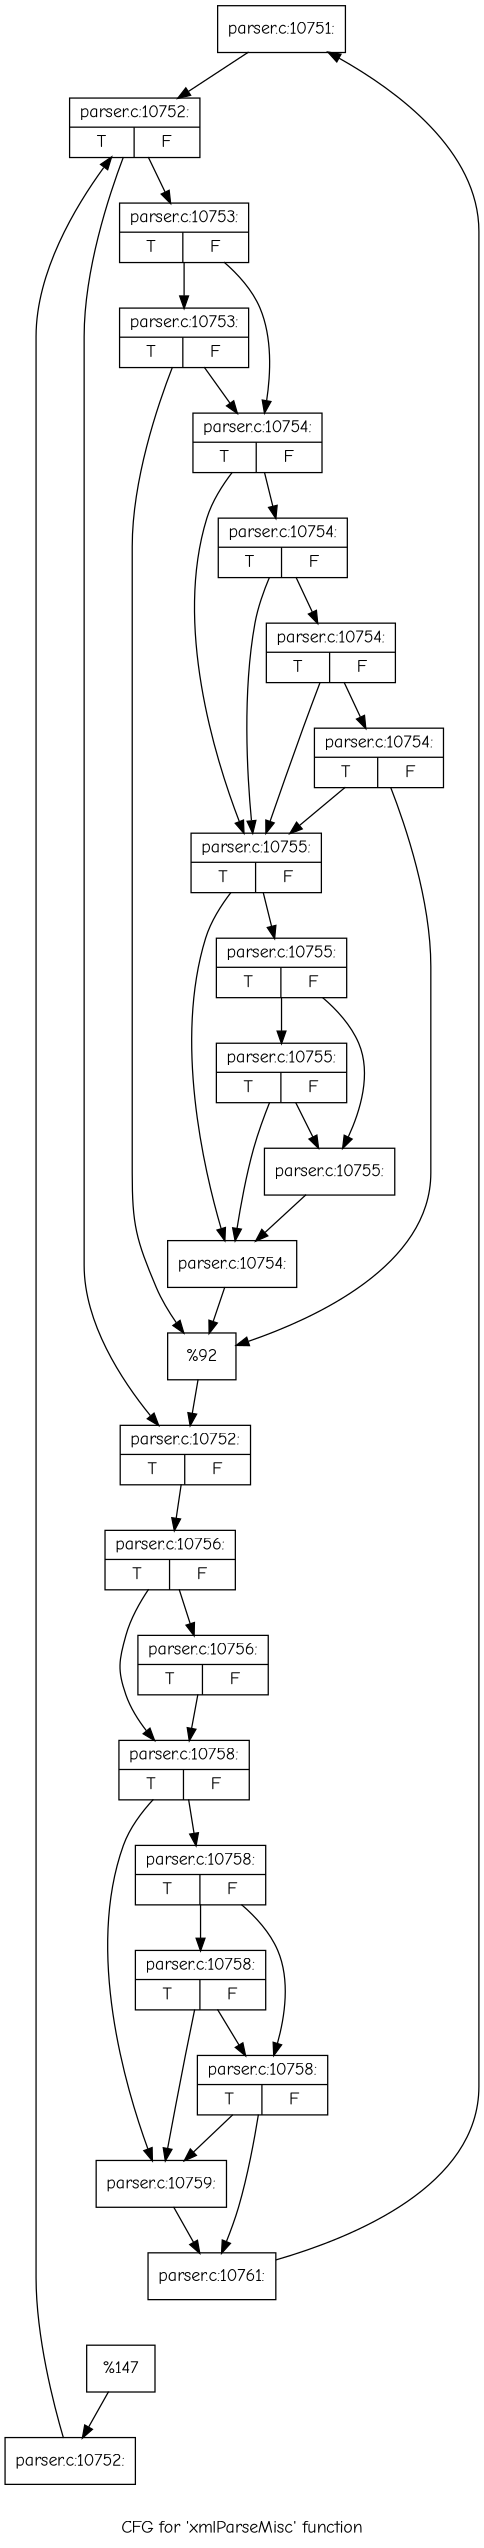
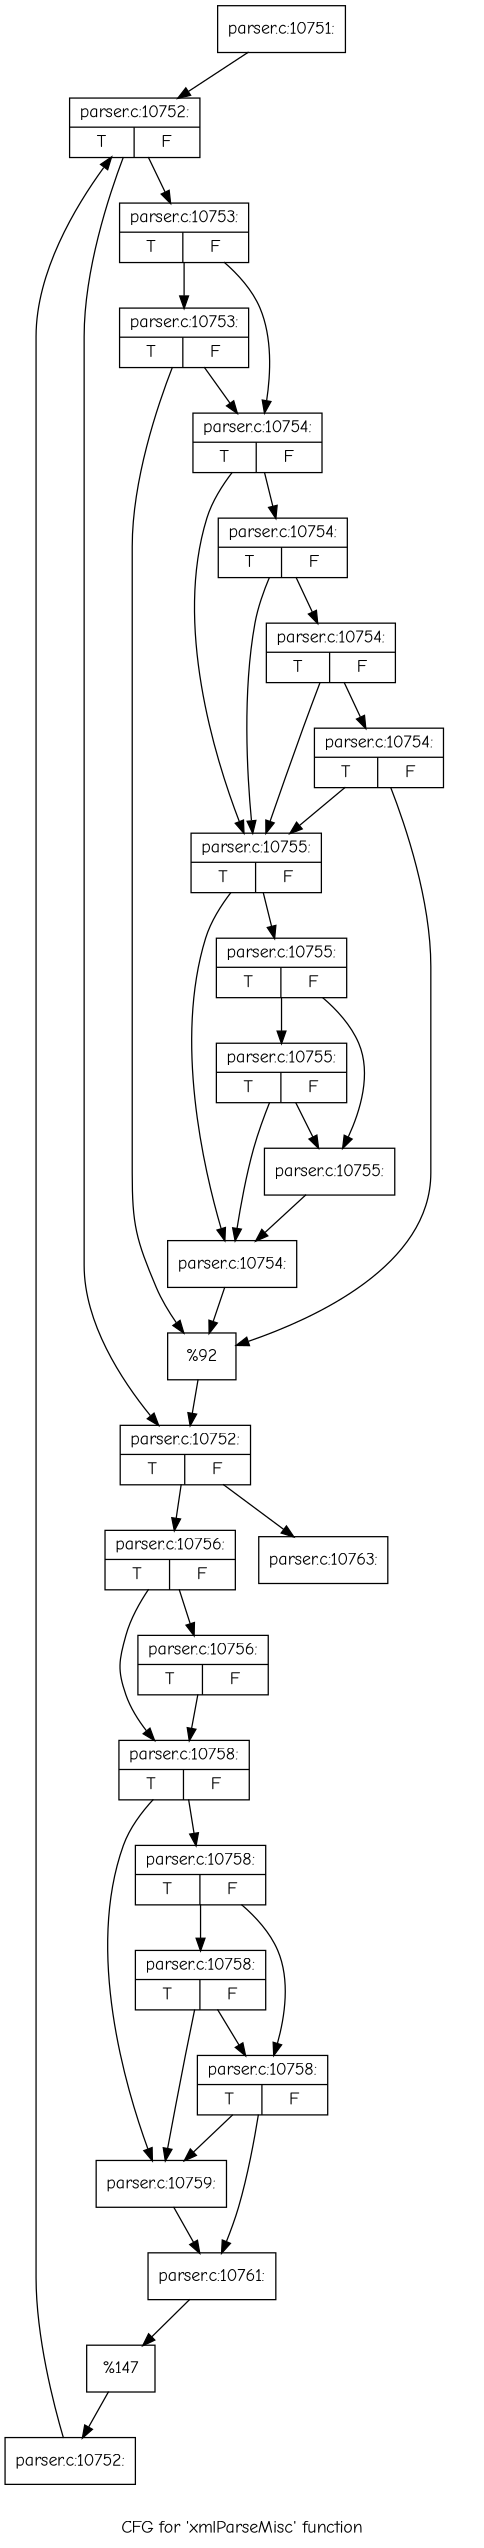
(479, 1185) -> (171, 2318)
none -> (323, 1560)
